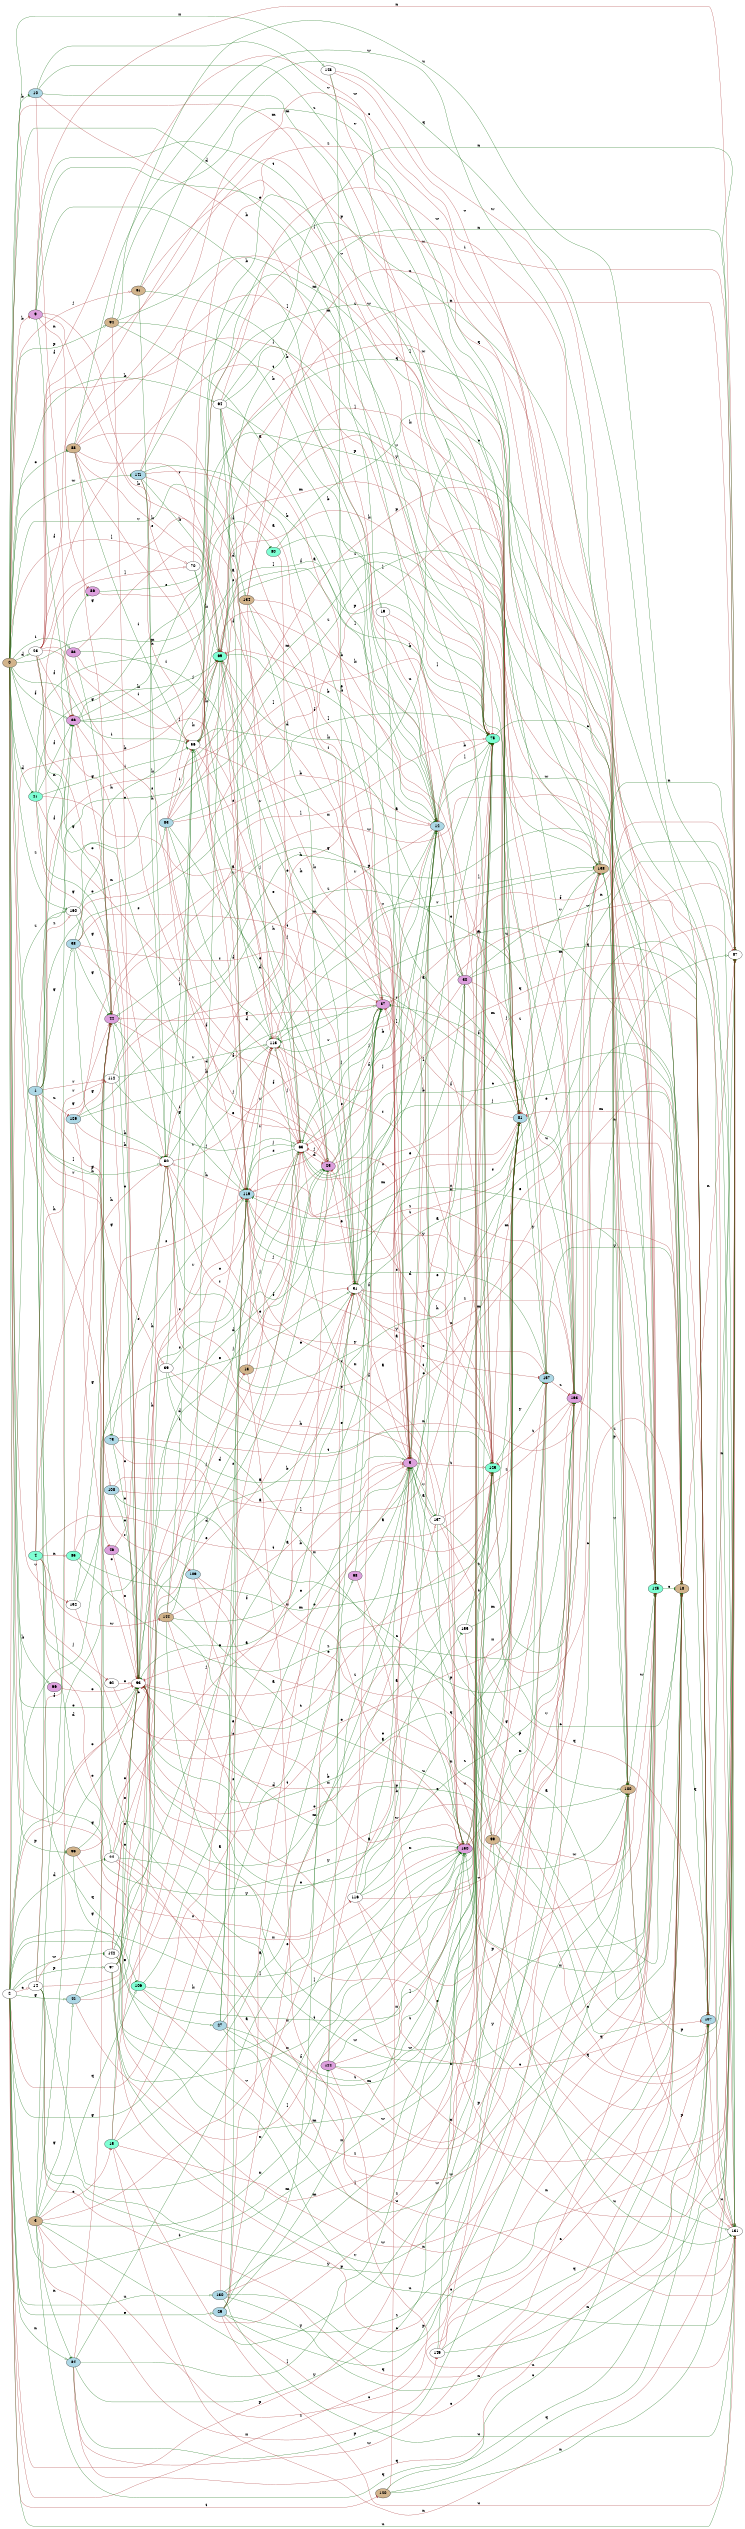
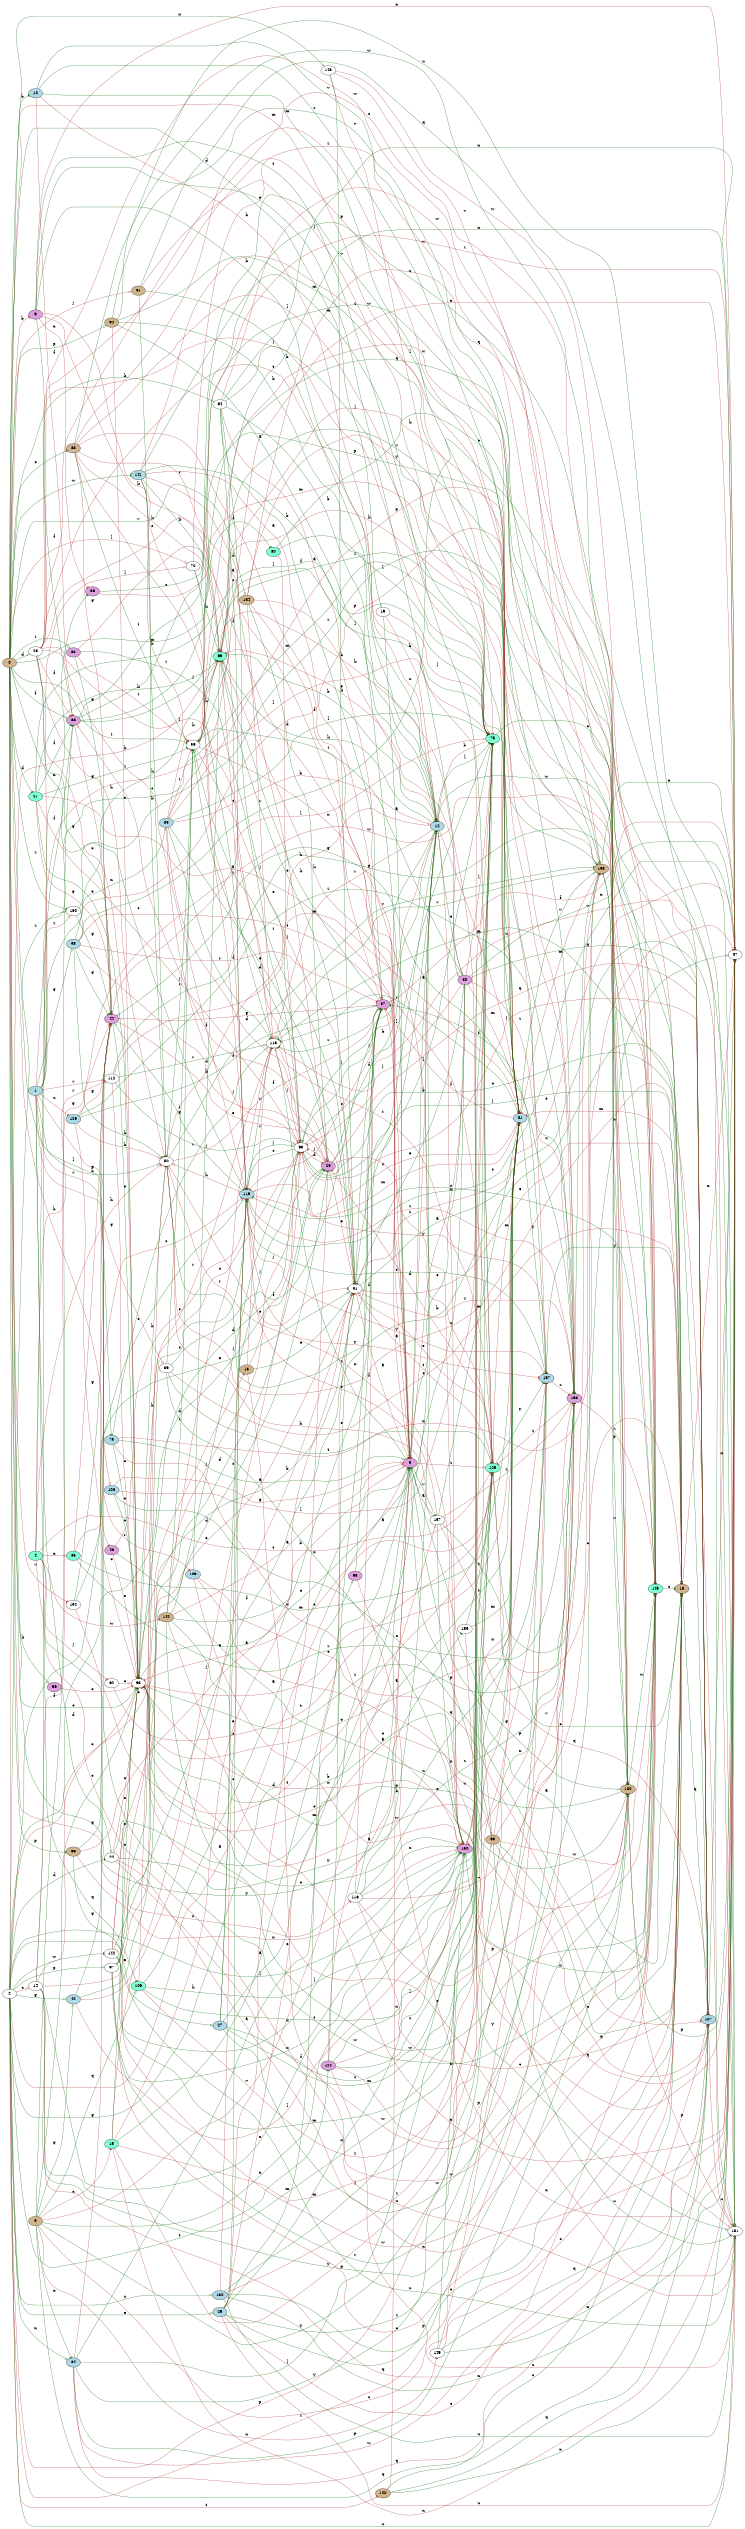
(273, 929) -> (273, 929)
